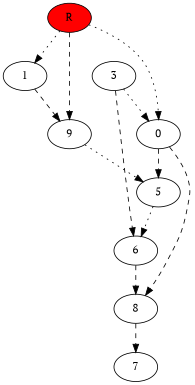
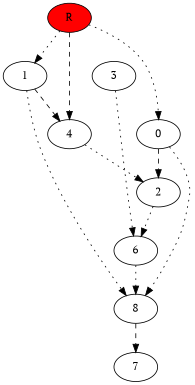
(134, 102) -> none
(70, 134) -> (70, 134)
(123, 159) -> (123, 159)
(158, 192) -> (158, 192)
none -> (62, 195)
(185, 219) -> (185, 219)
(136, 276) -> (136, 276)
